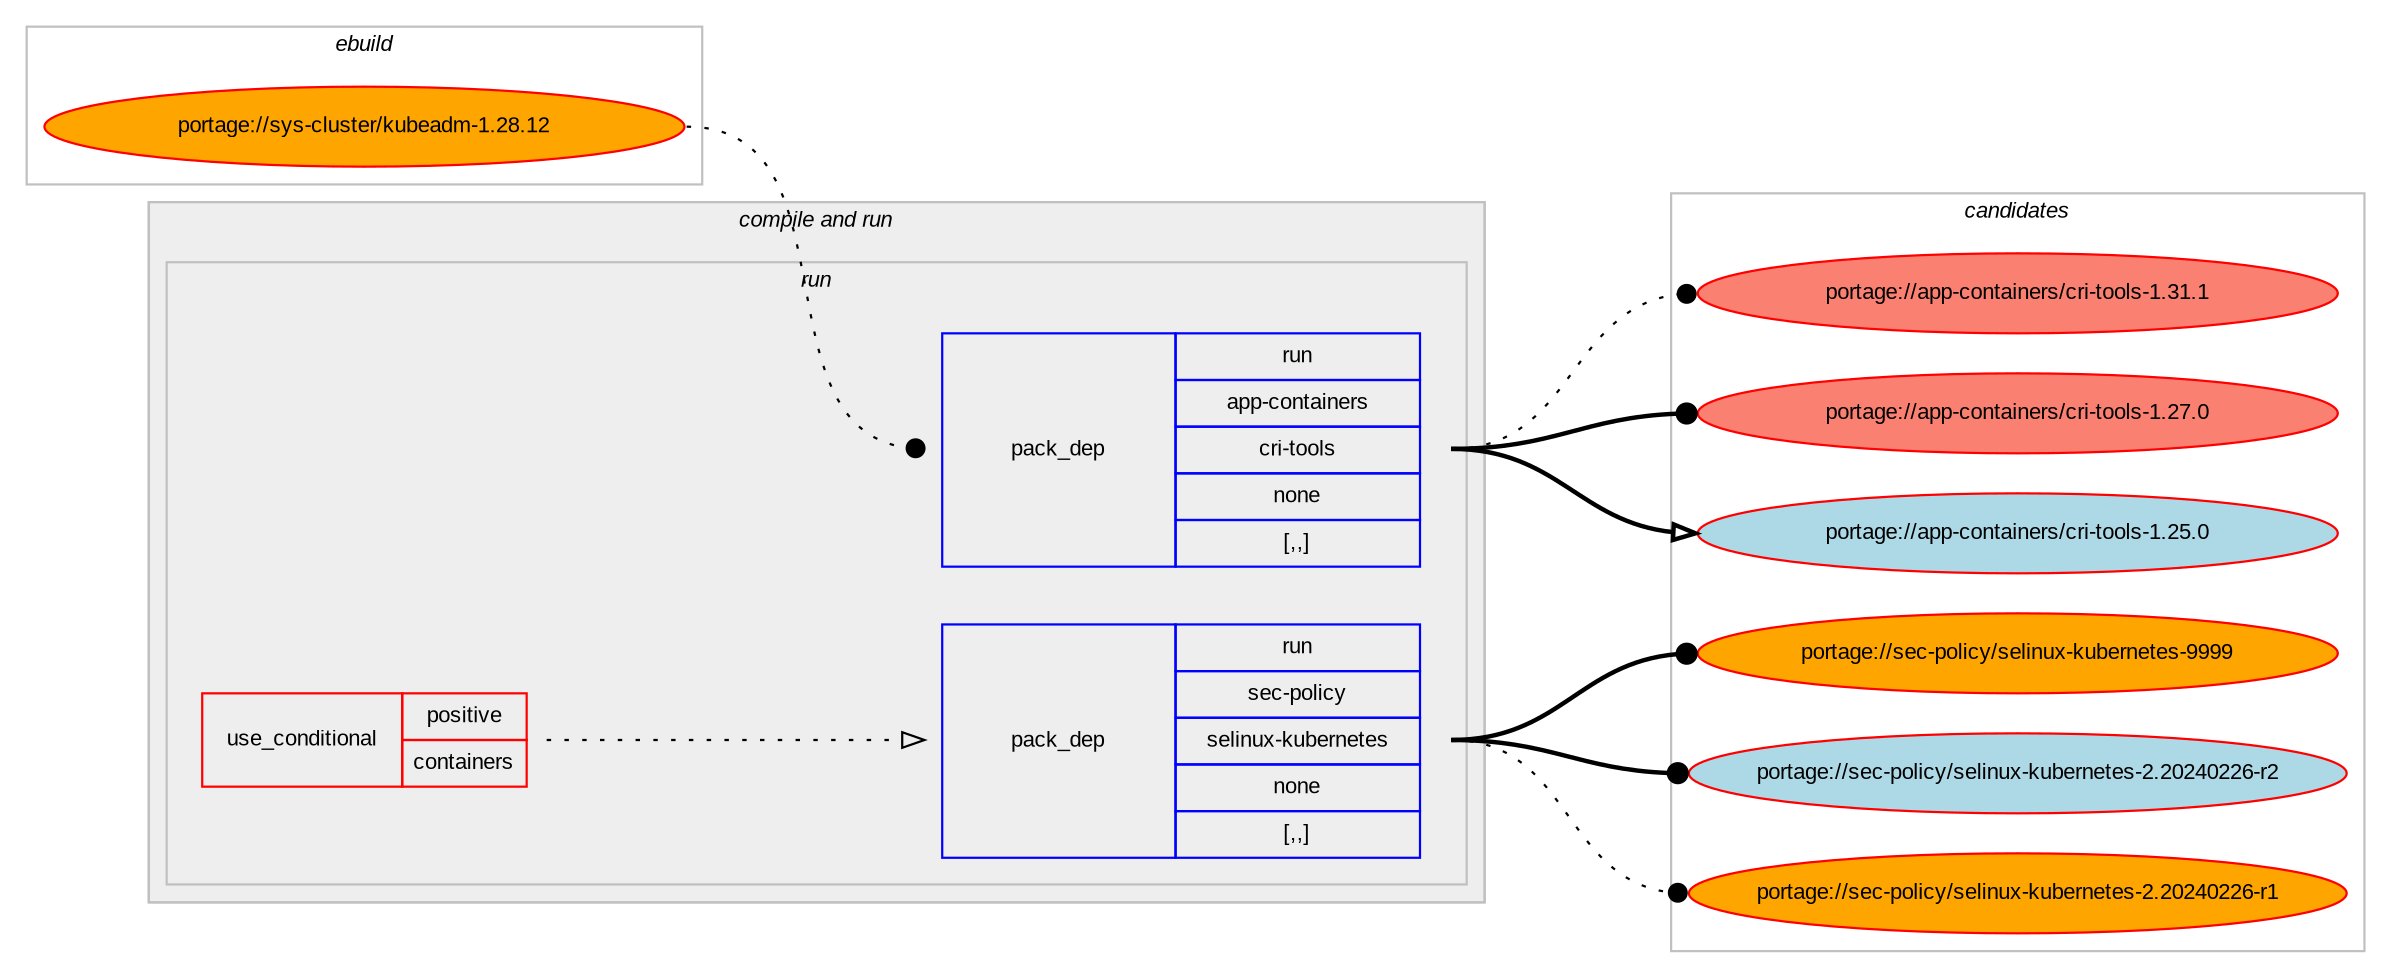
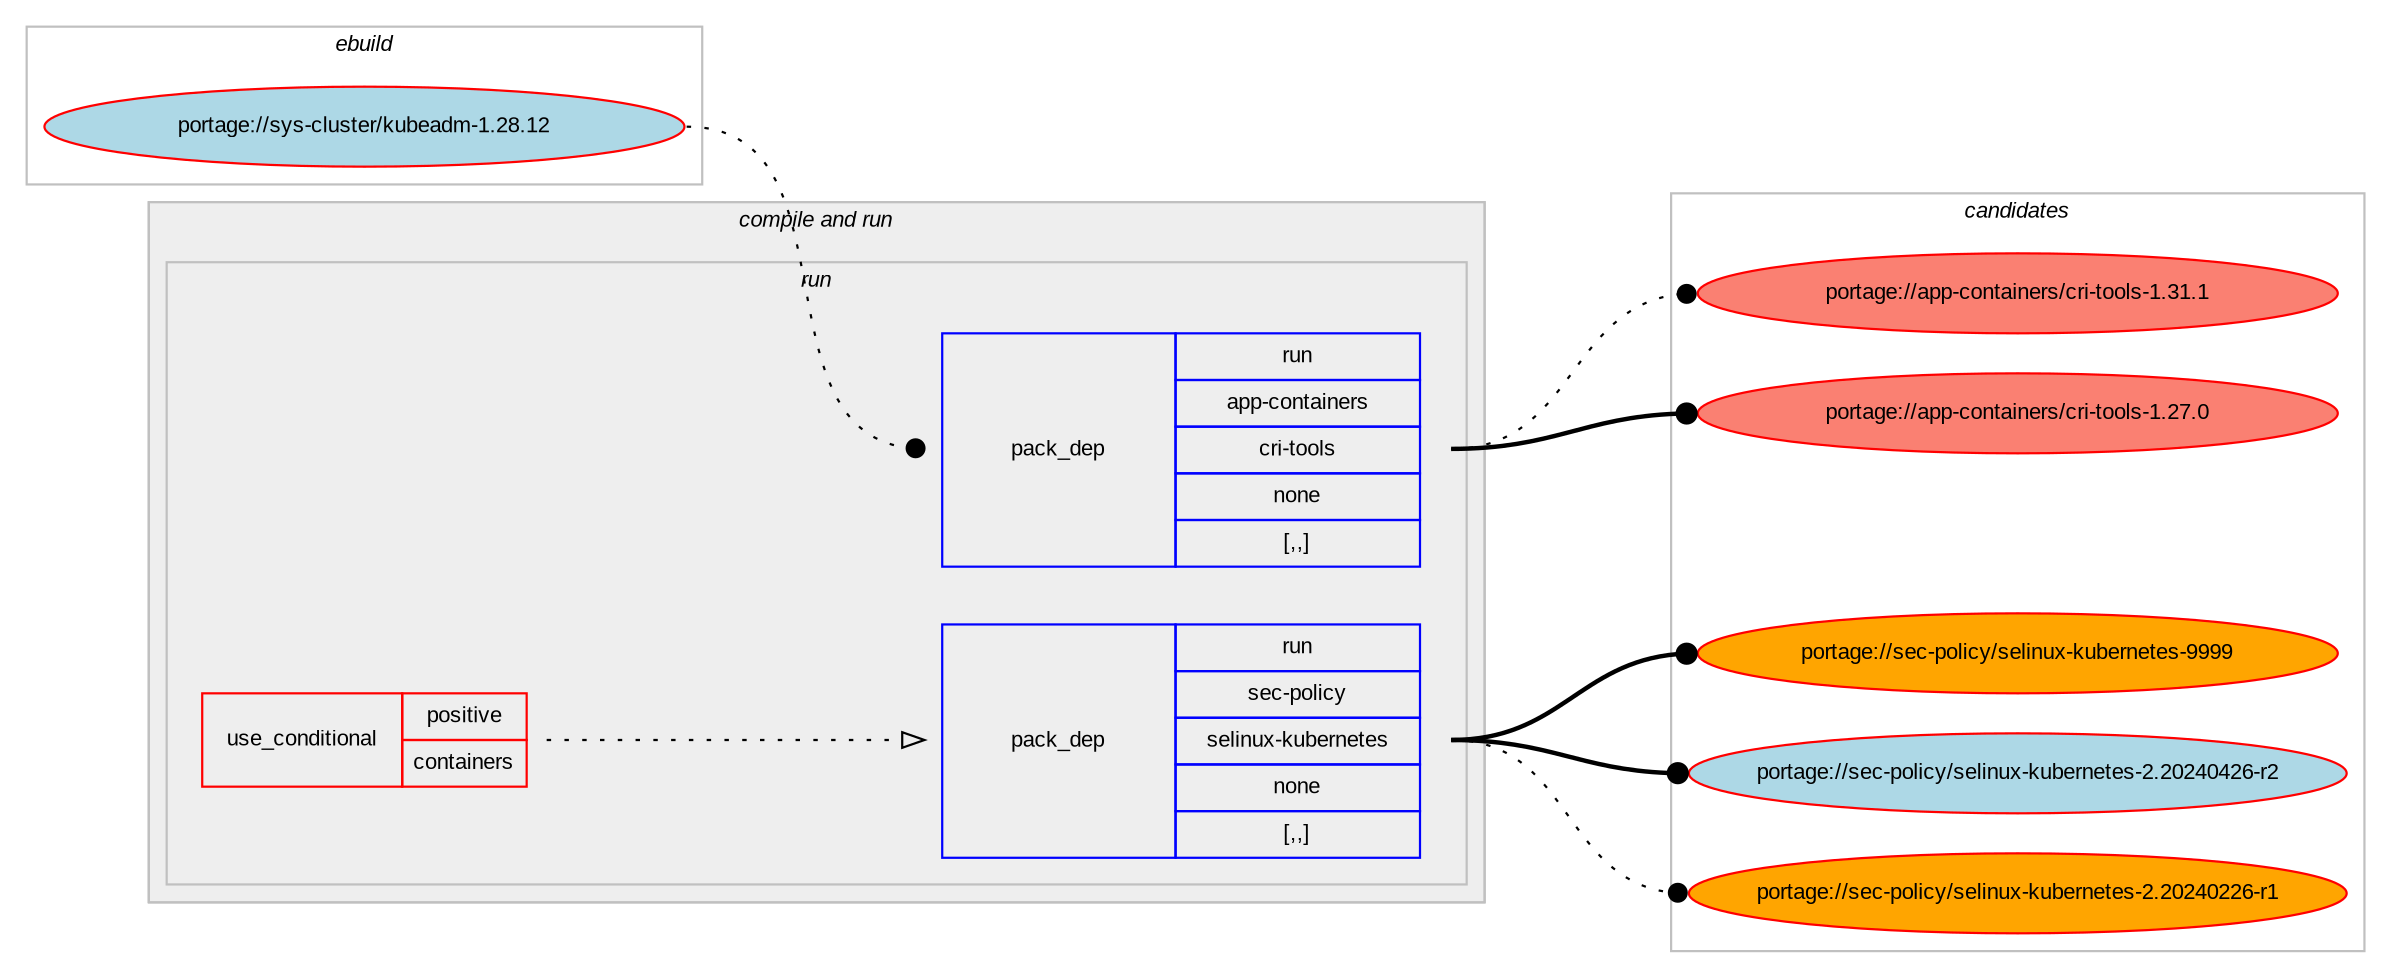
(364, 127) -> (364, 127)
(2018, 533) -> none
(2018, 773) -> (2018, 773)
